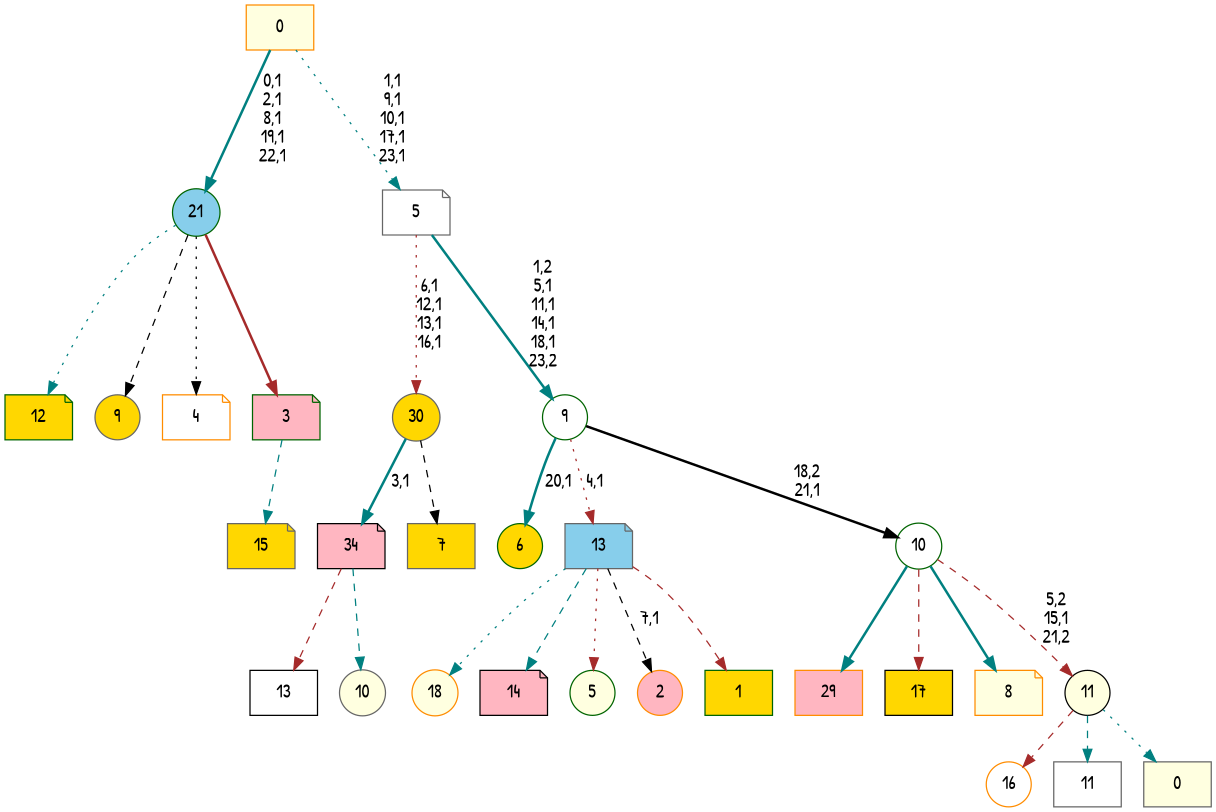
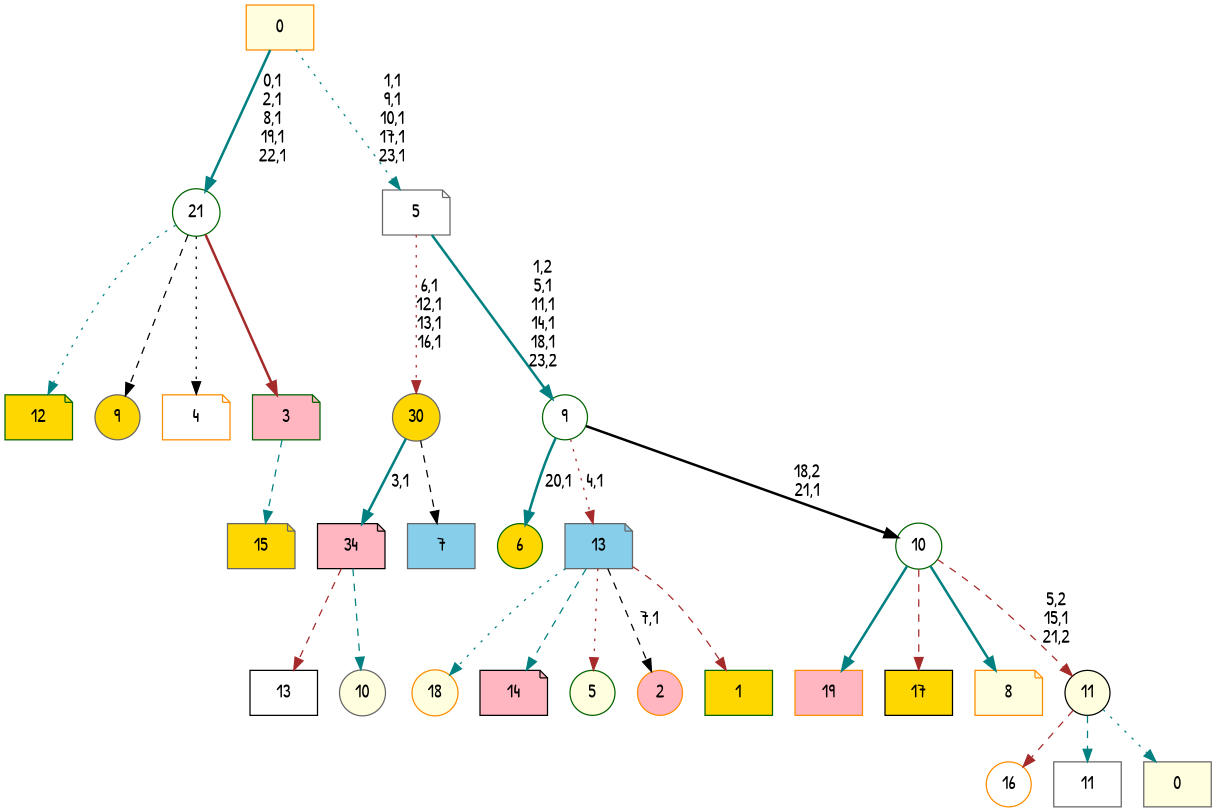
(196, 212) -> (196, 212)
(441, 546) -> (441, 546)
(829, 693) -> (829, 693)
